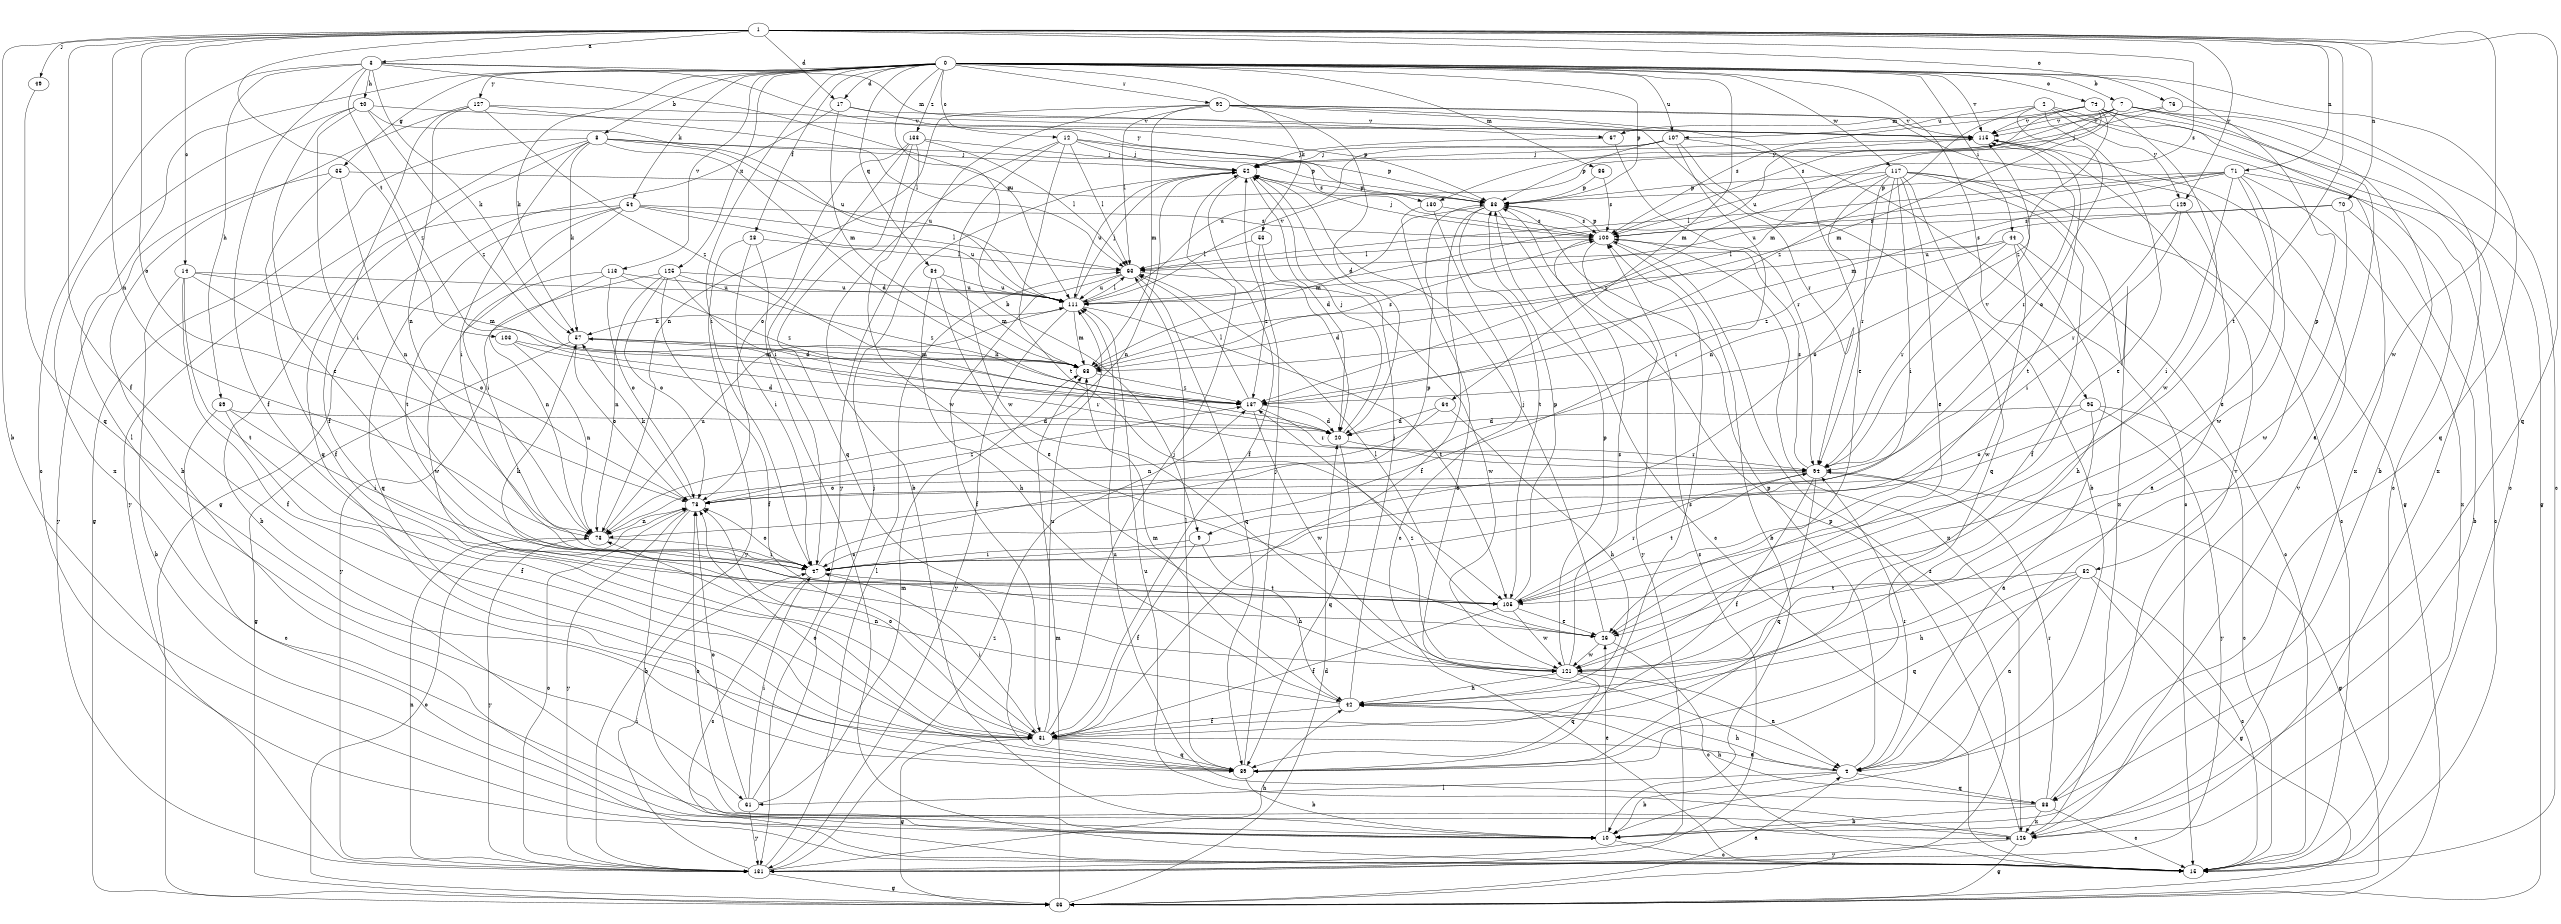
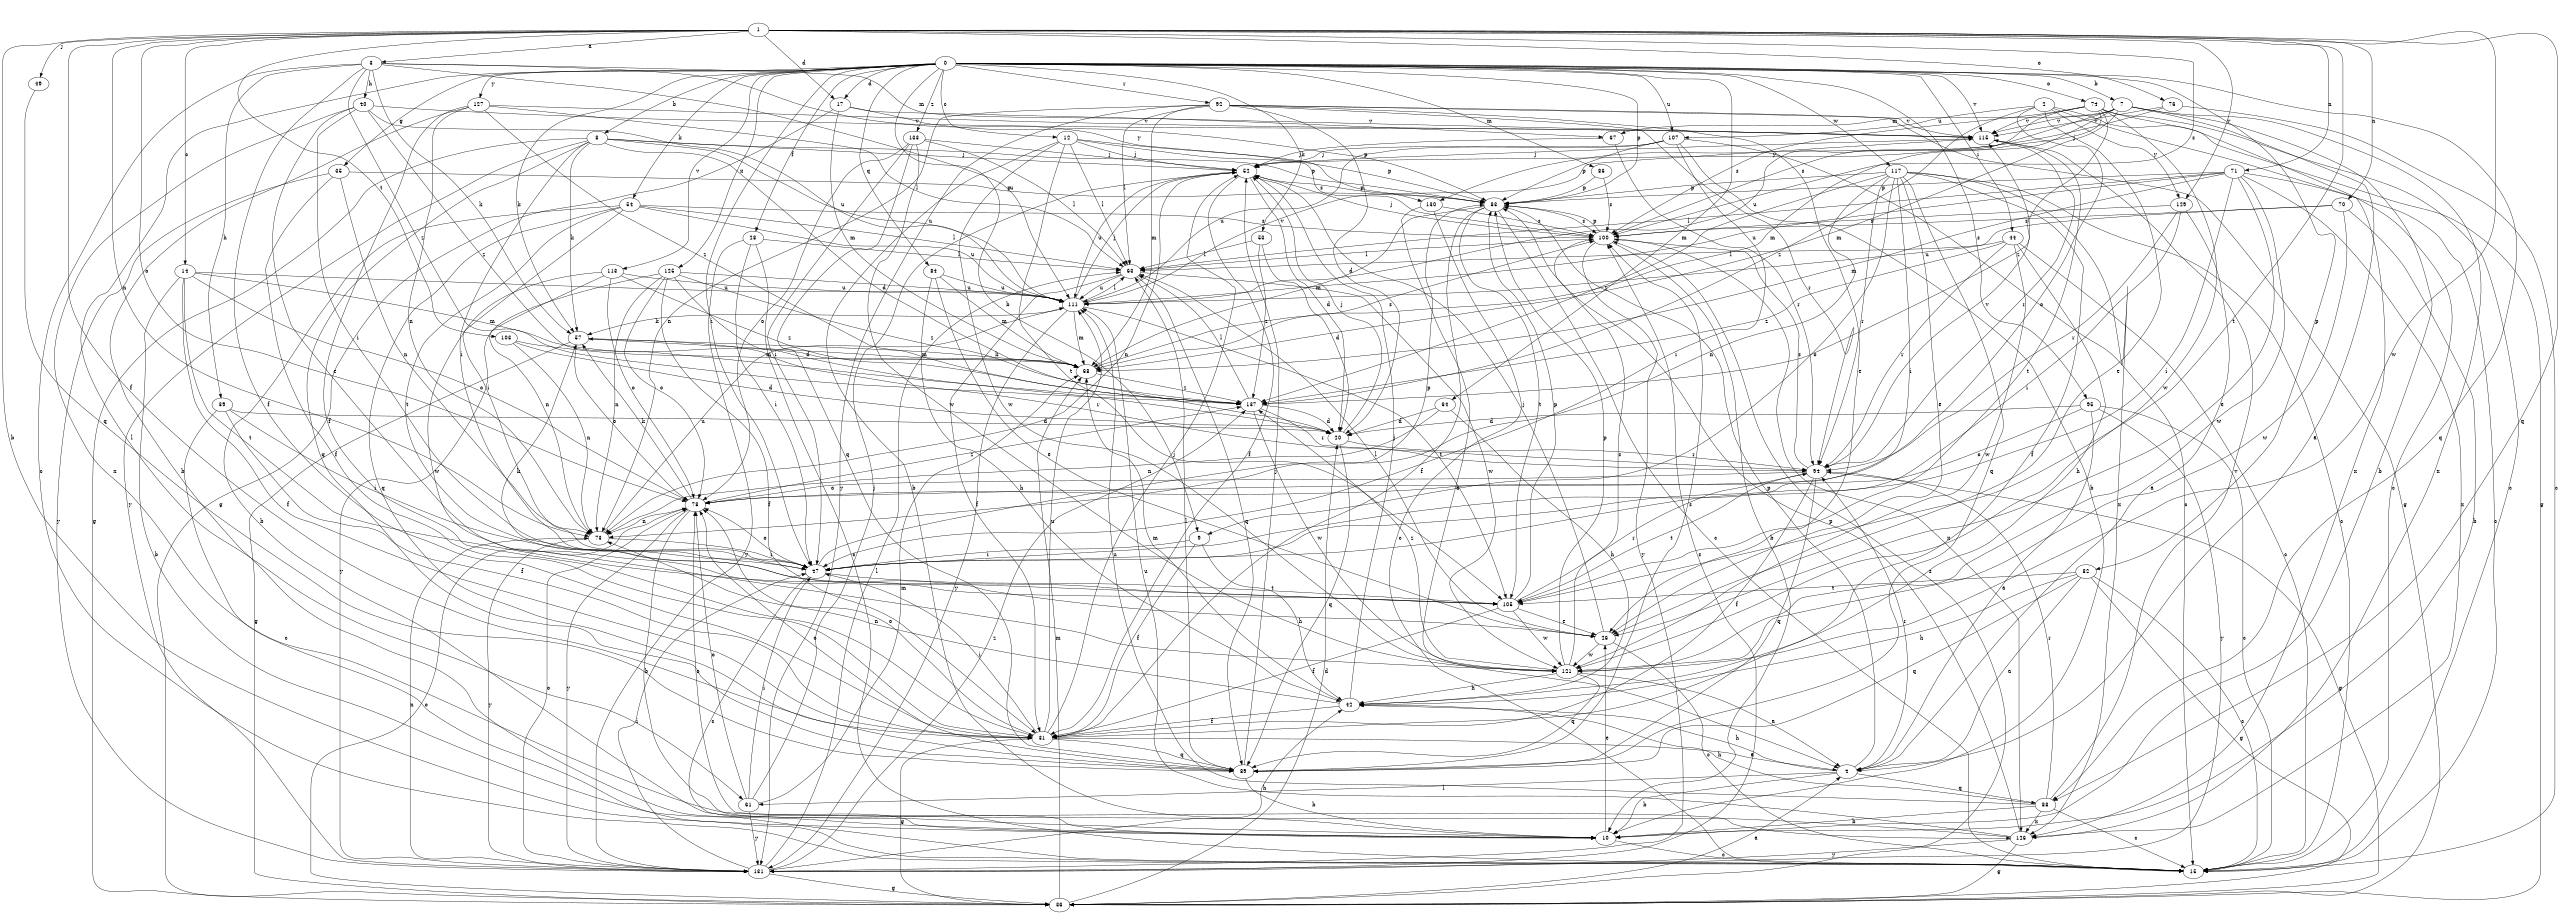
(2329, 425) -> none
